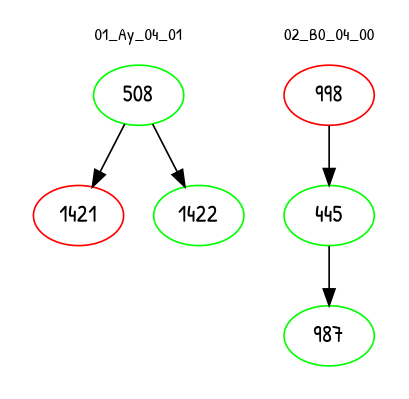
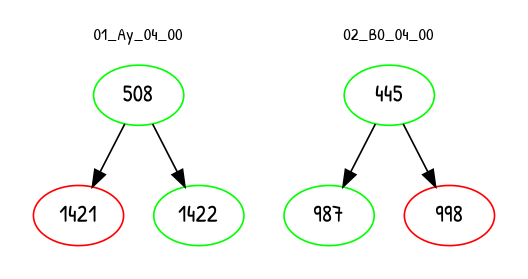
(139, 36) -> (139, 36)
(329, 147) -> (416, 148)
